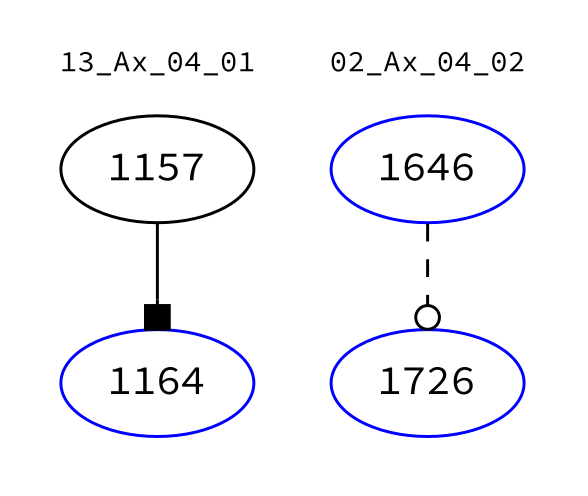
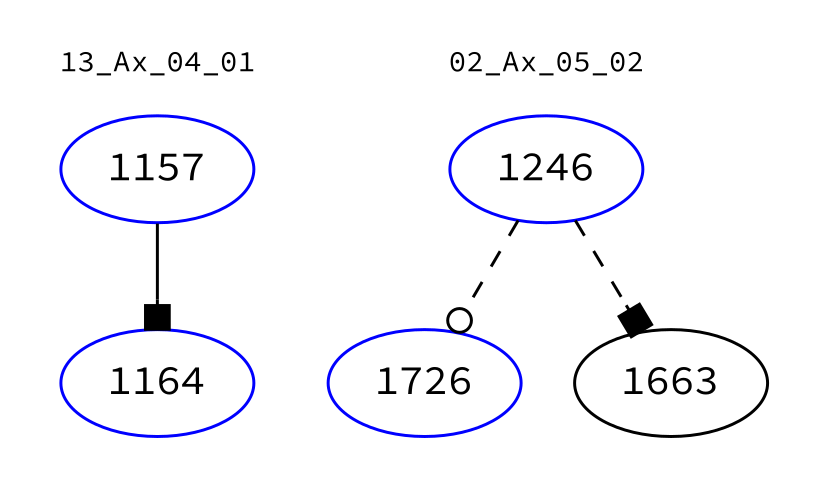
(429, 64) -> (548, 64)
(157, 169) -> (157, 169)
(428, 169) -> (546, 169)
none -> (671, 383)
